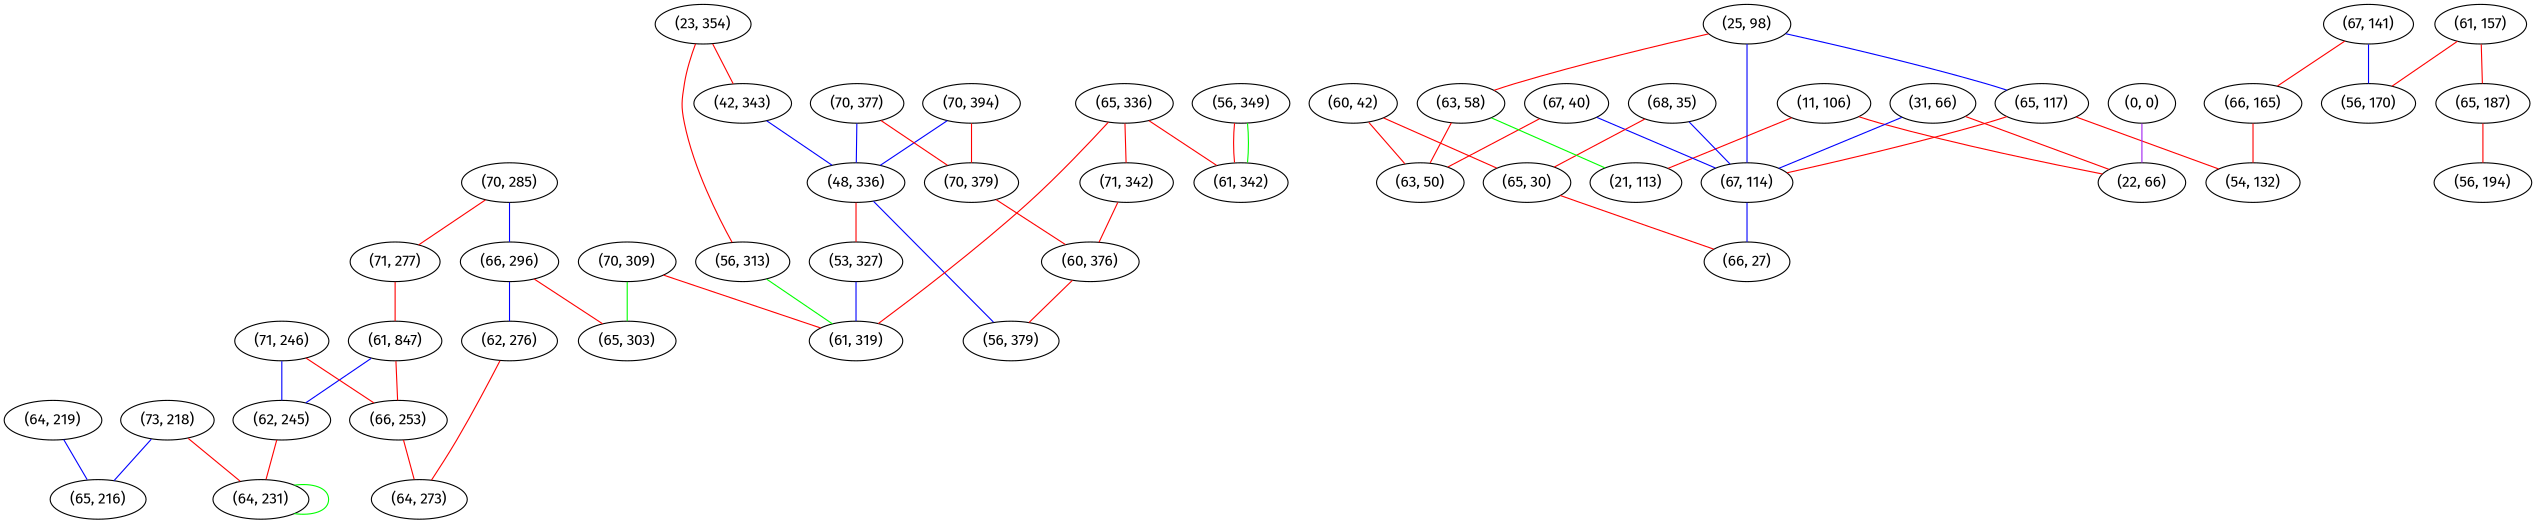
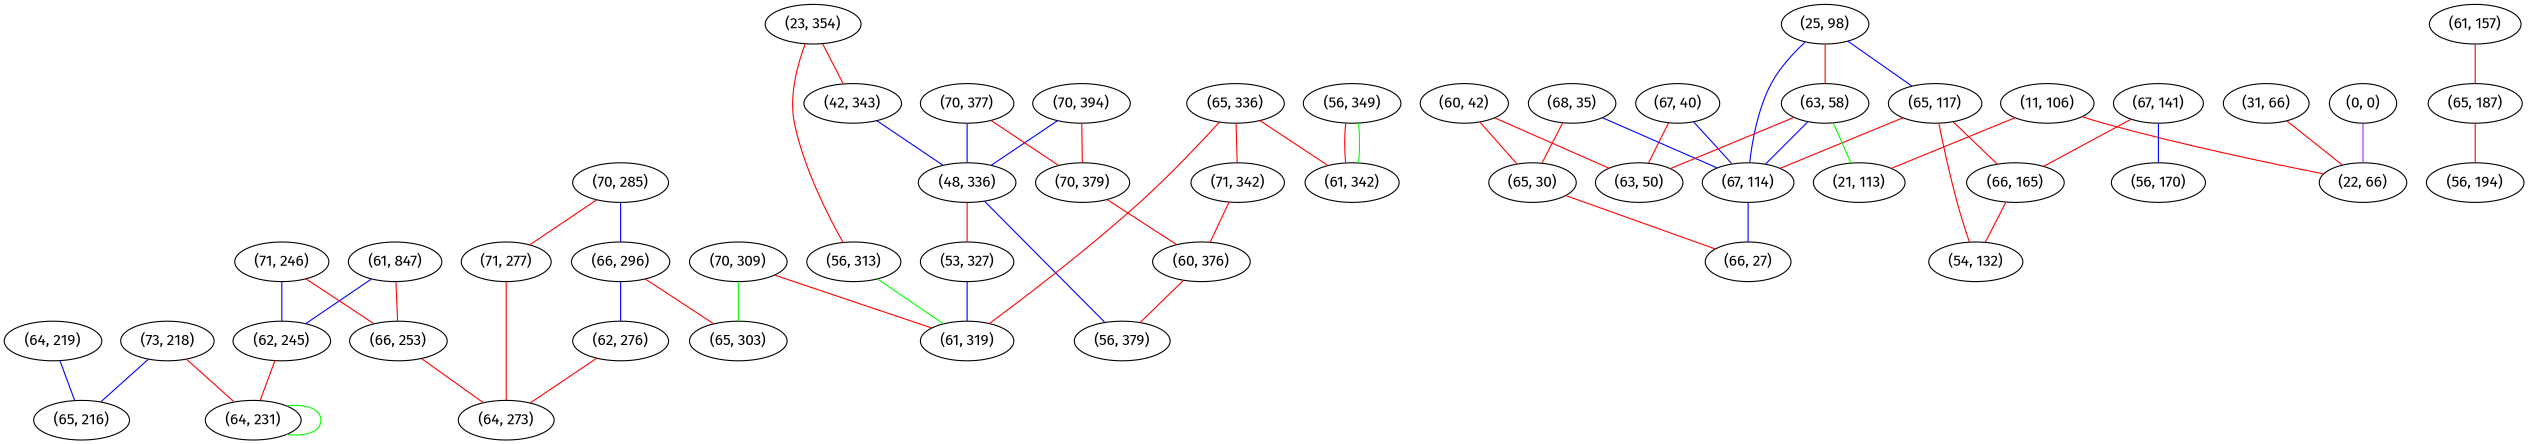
(2425, 64) -> none
(1840, 143) -> (1787, 143)
none -> (1975, 143)
(395, 302) -> (506, 341)
